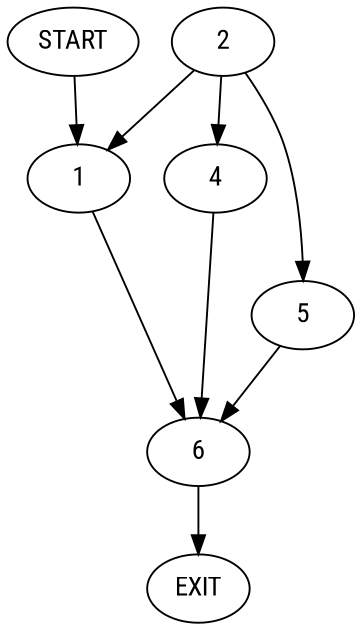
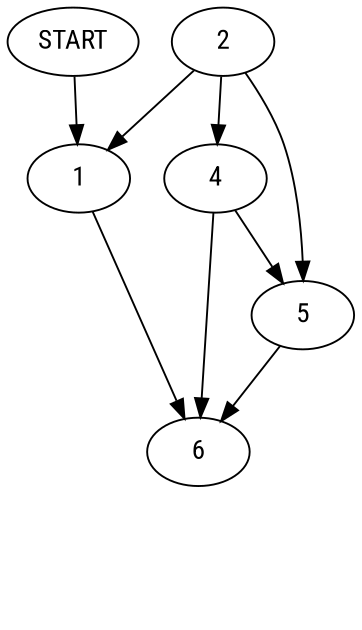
none -> (254, 239)
(198, 589) -> none
